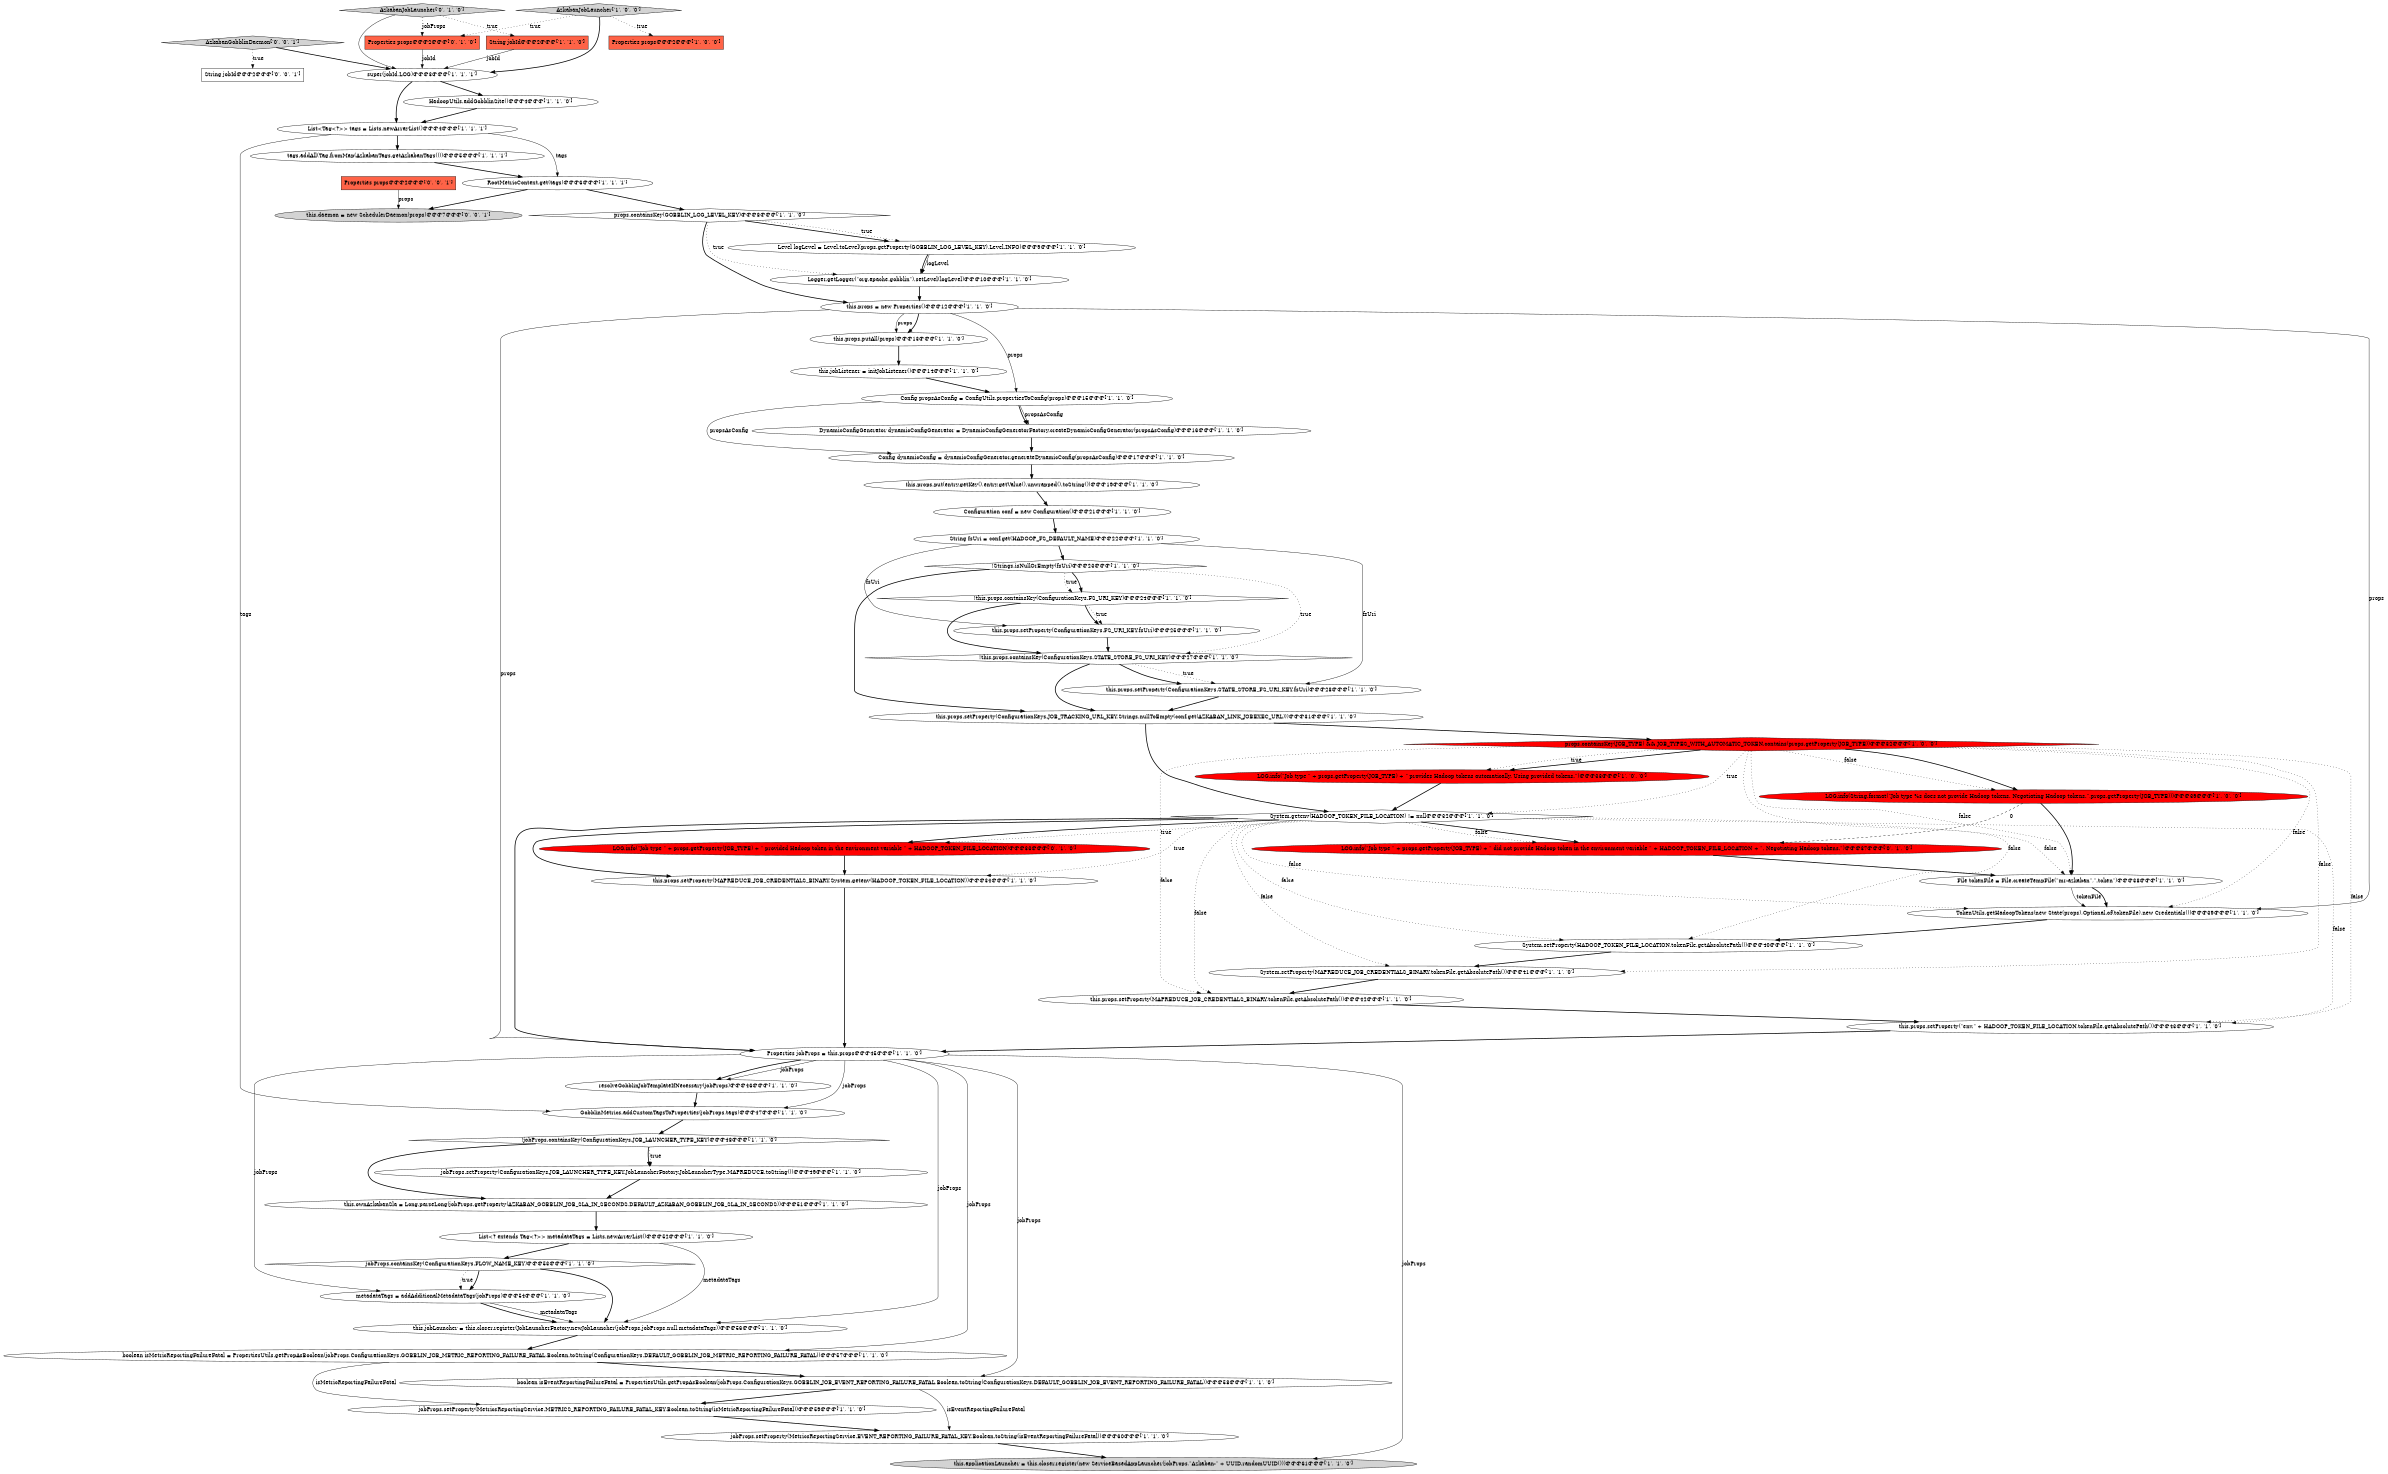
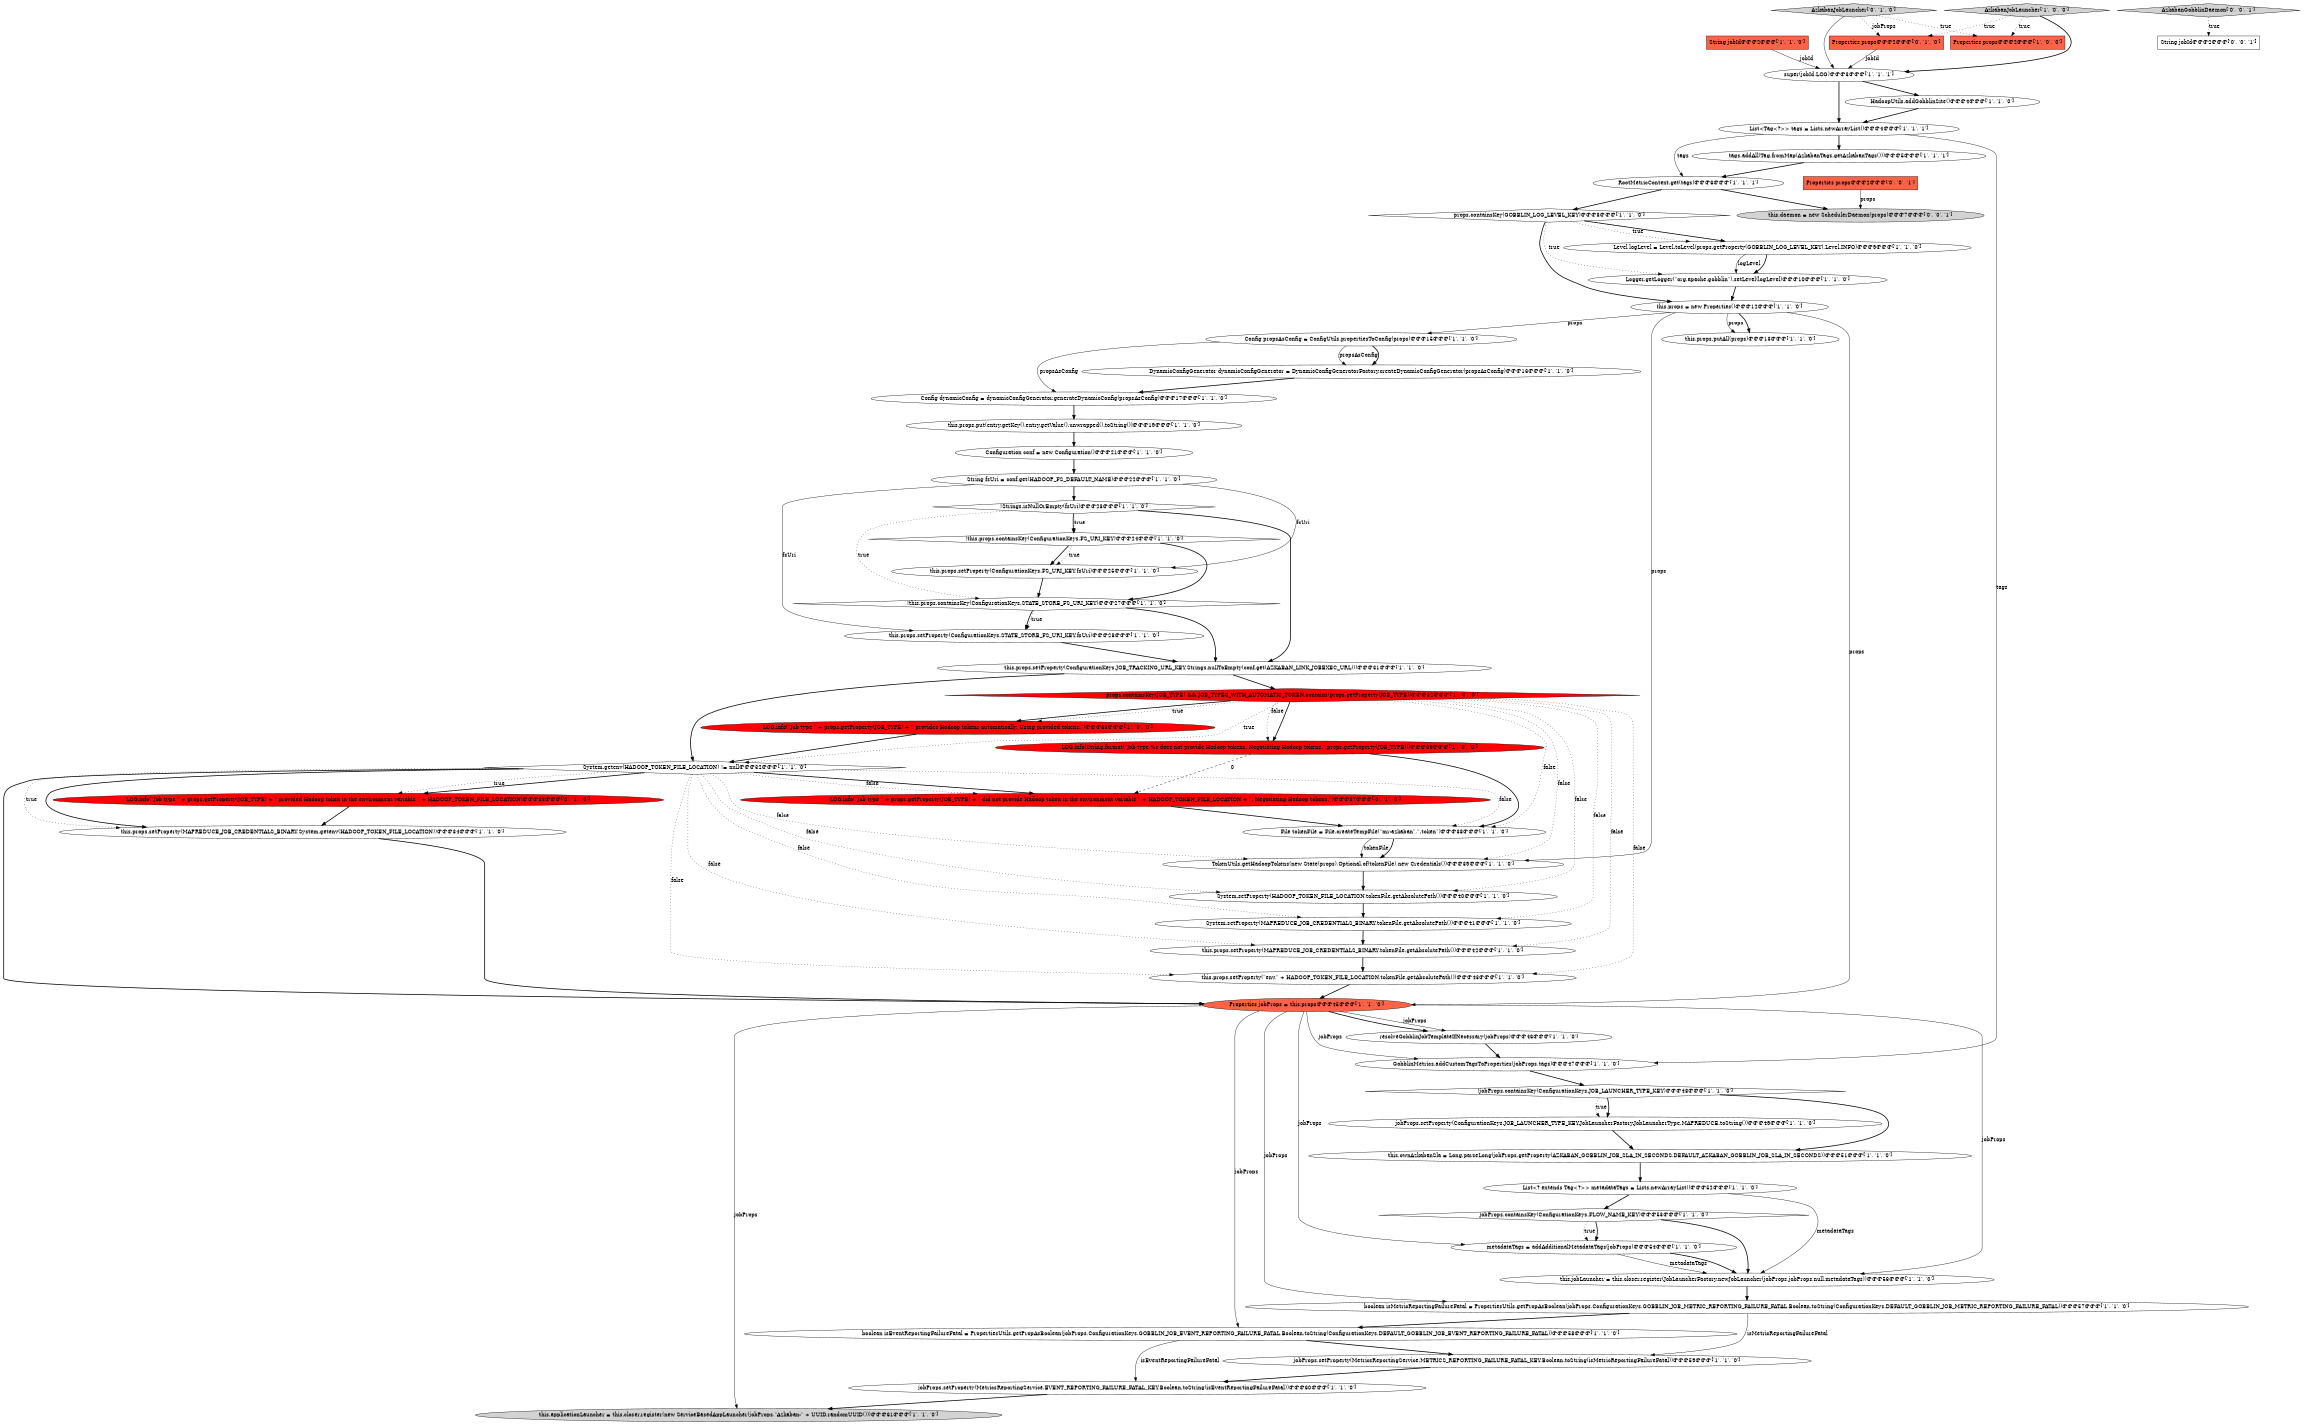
(475, 25) -> (1925, 25)
(331, 58) -> none
(899, 372) -> none
(845, 1054) -> (1307, 1005)
